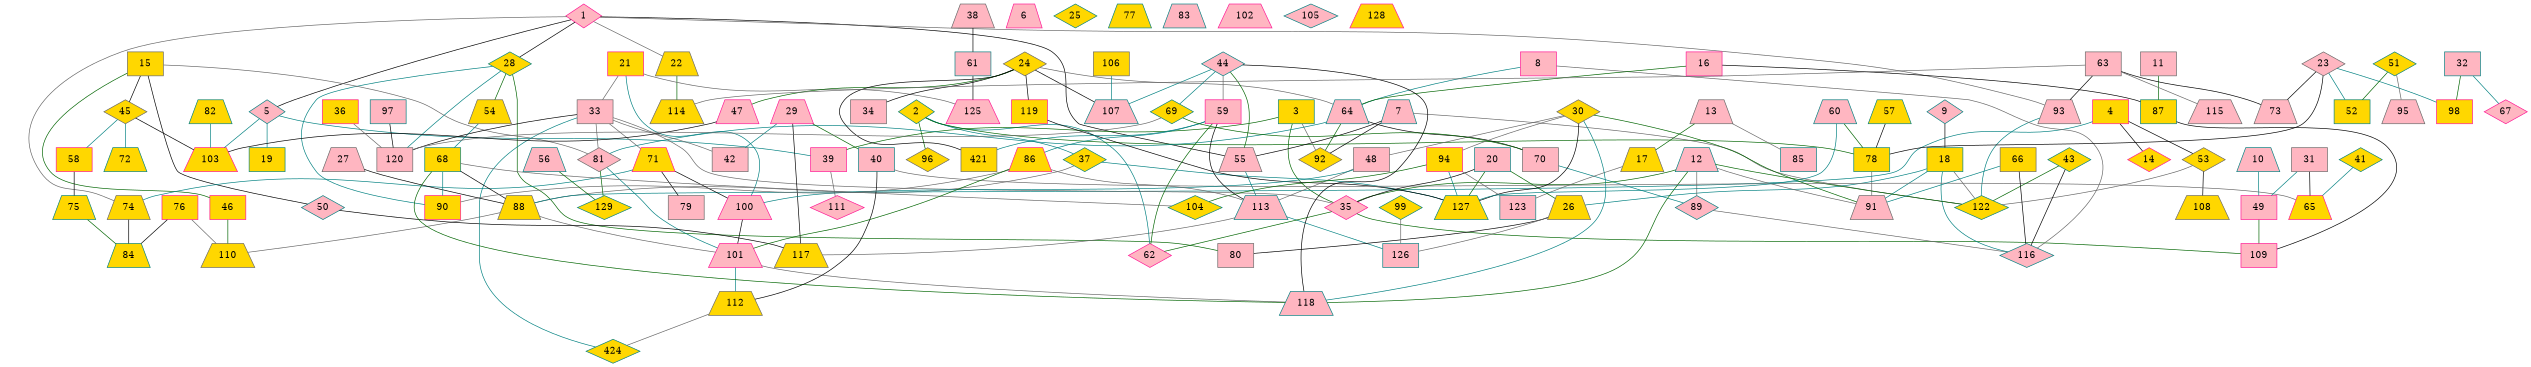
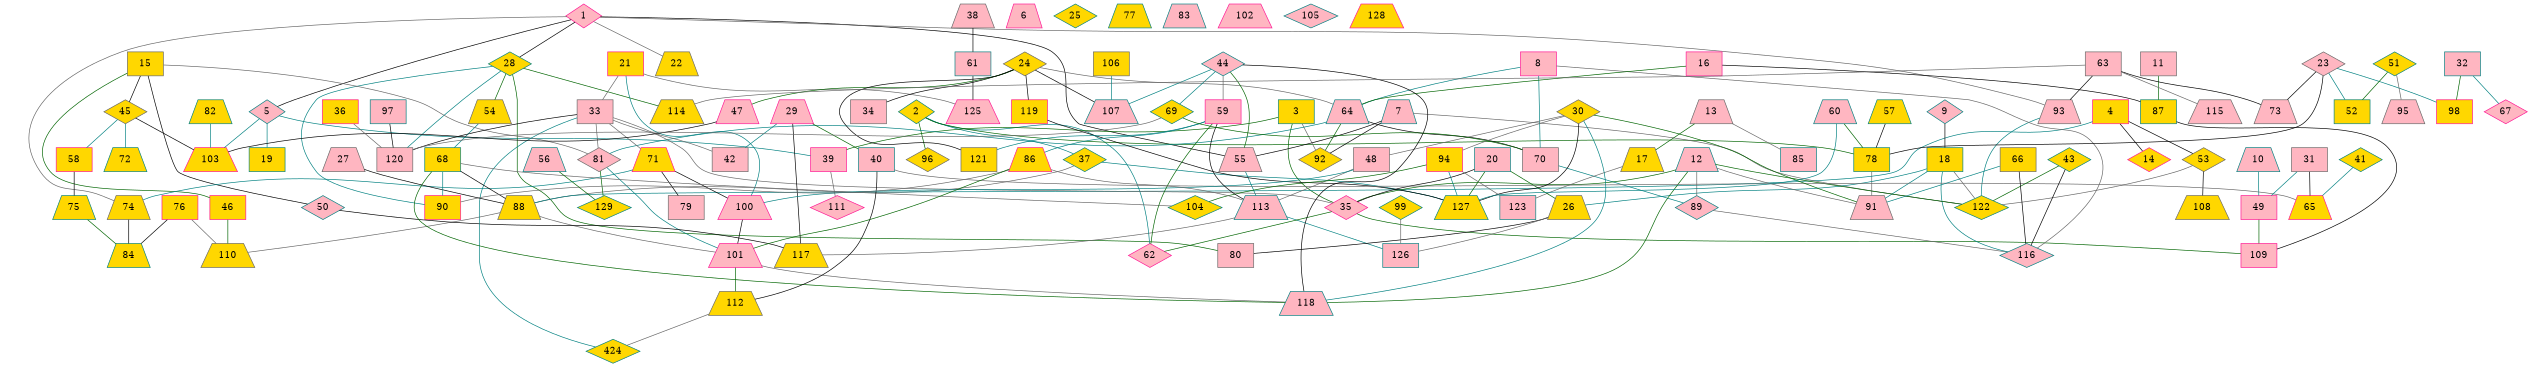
(677, 88) -> (591, 87)
none -> (1539, 112)
(979, 160) -> (979, 160)
(735, 284) -> (735, 284)
